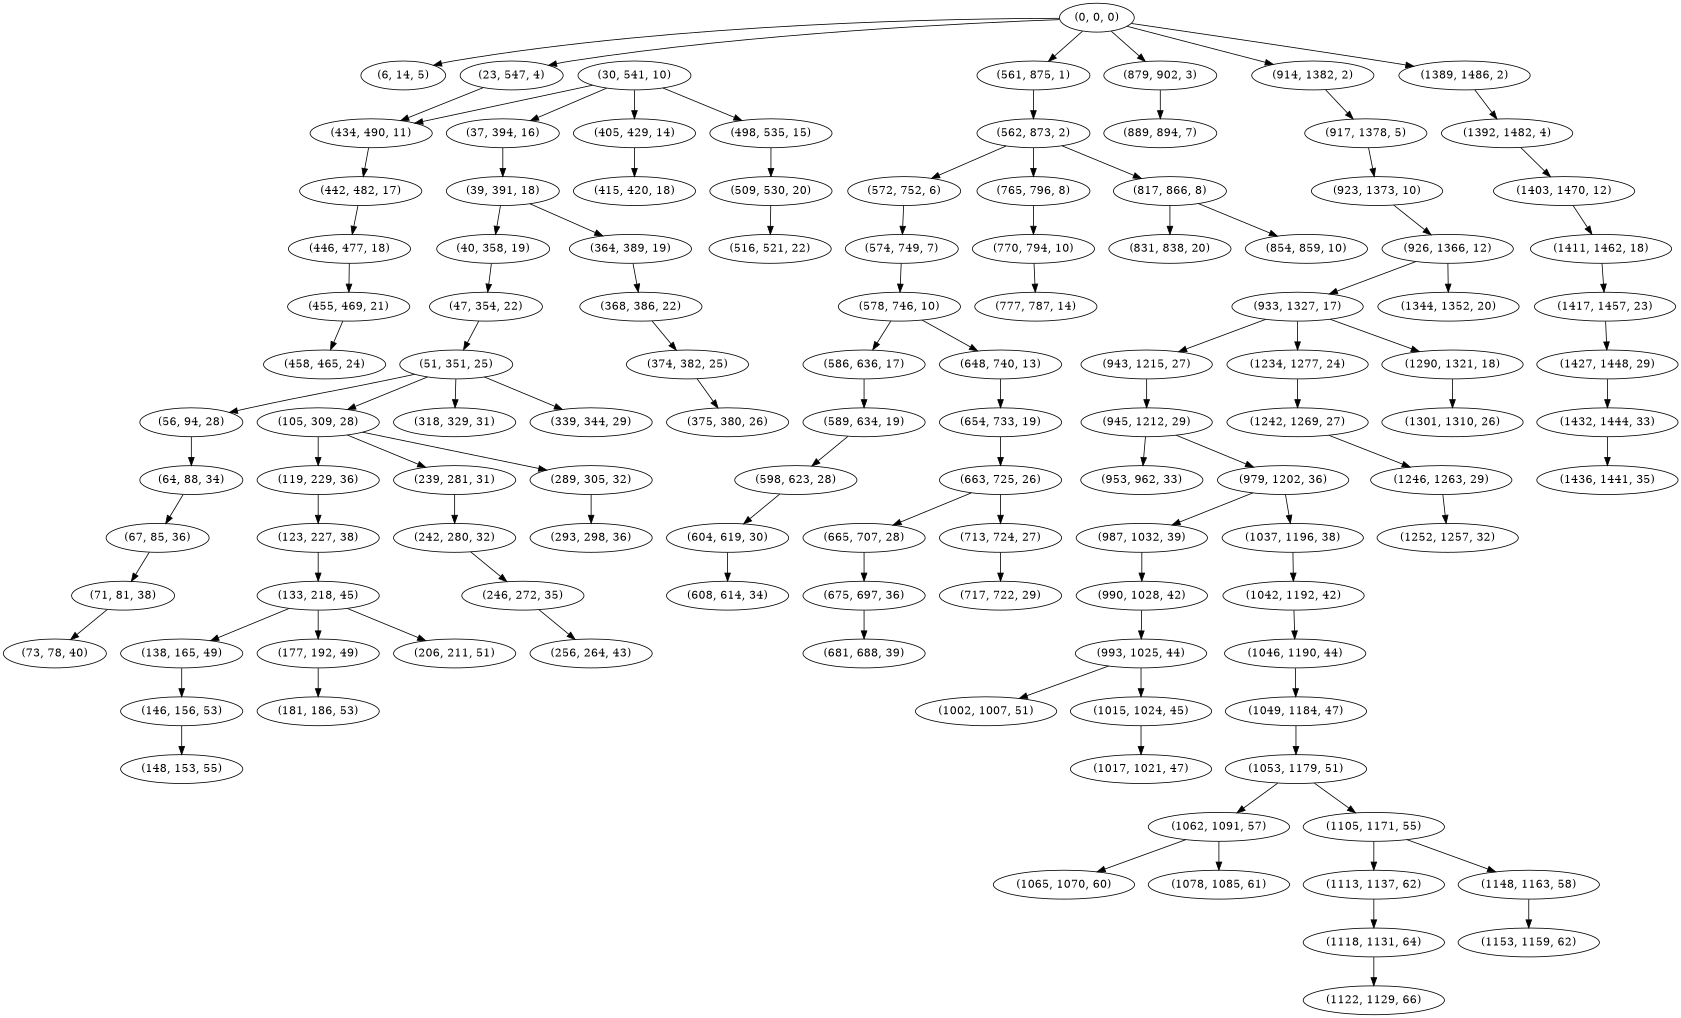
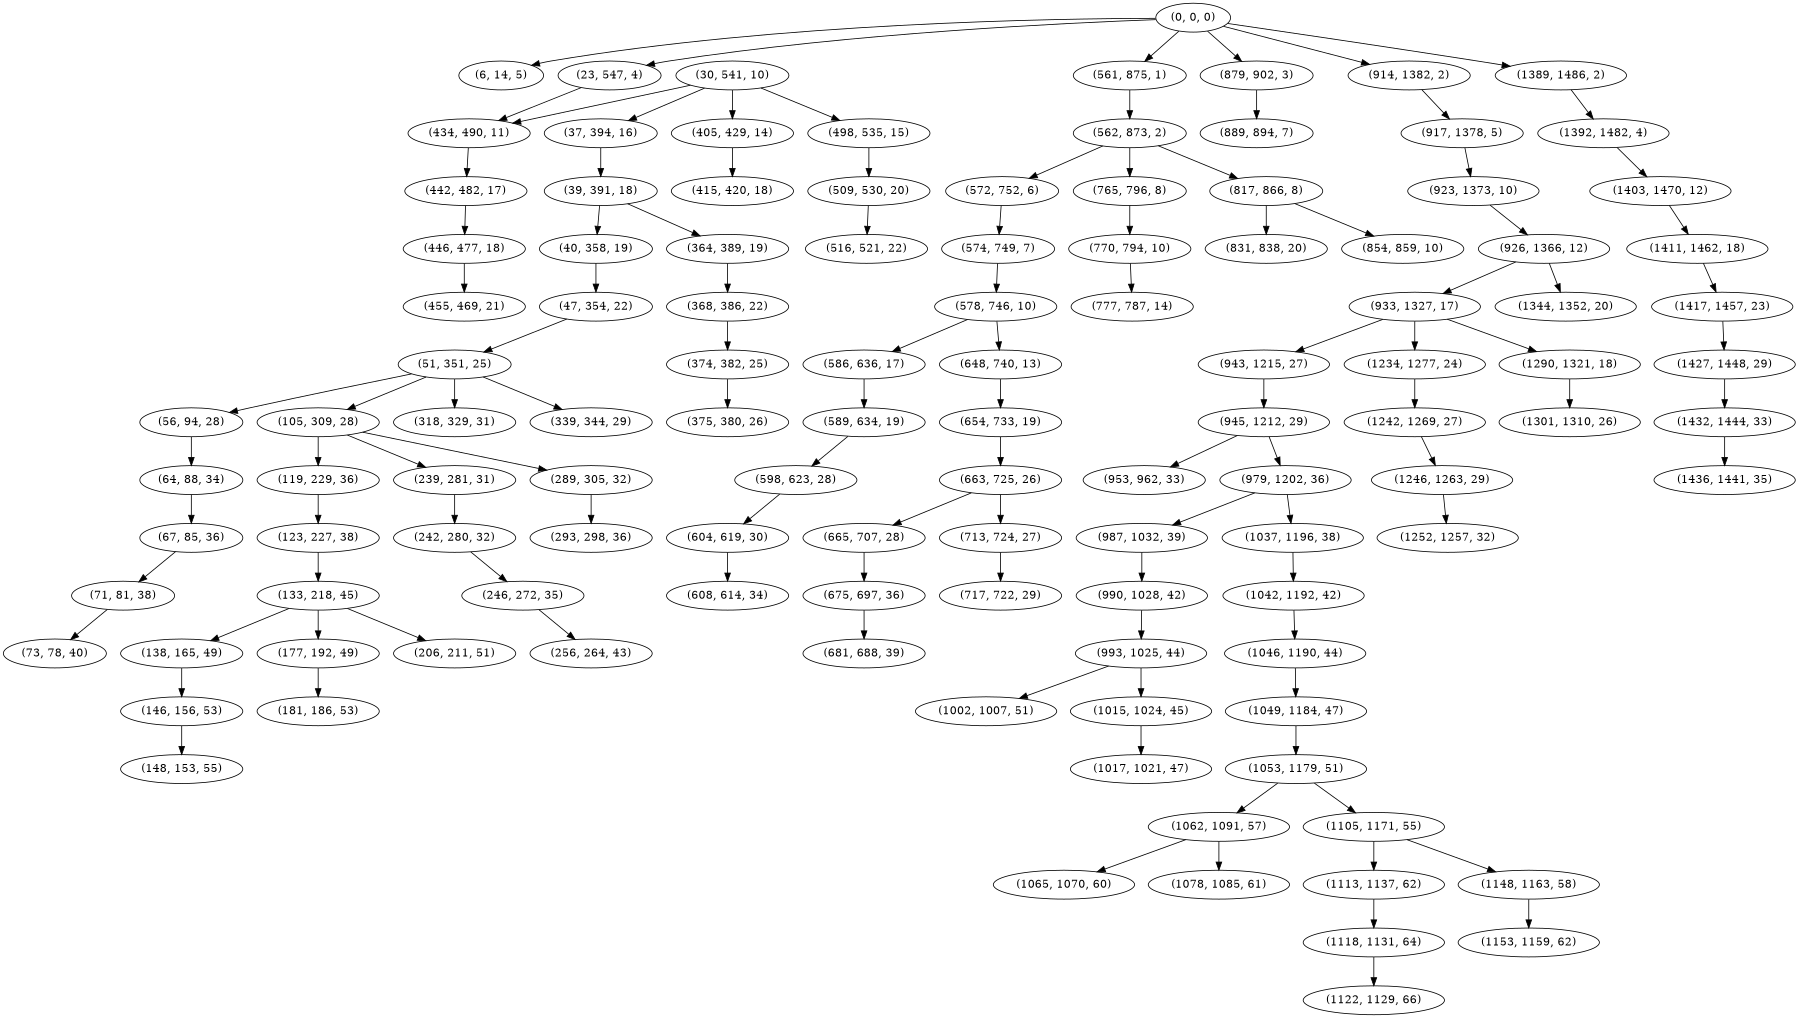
(325, 364) -> none
